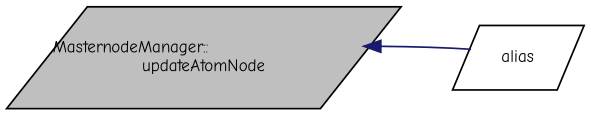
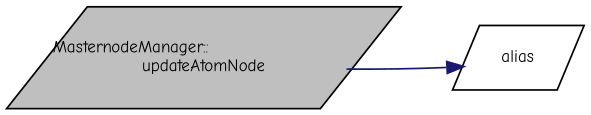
(426, 47) -> (396, 69)
